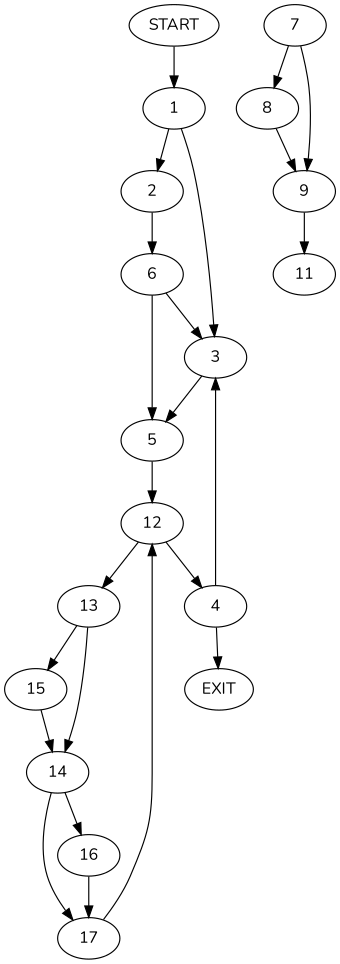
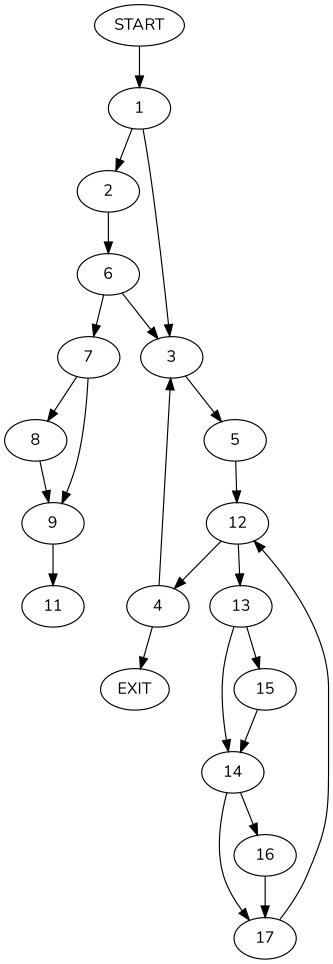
(152, 351) -> (100, 310)
